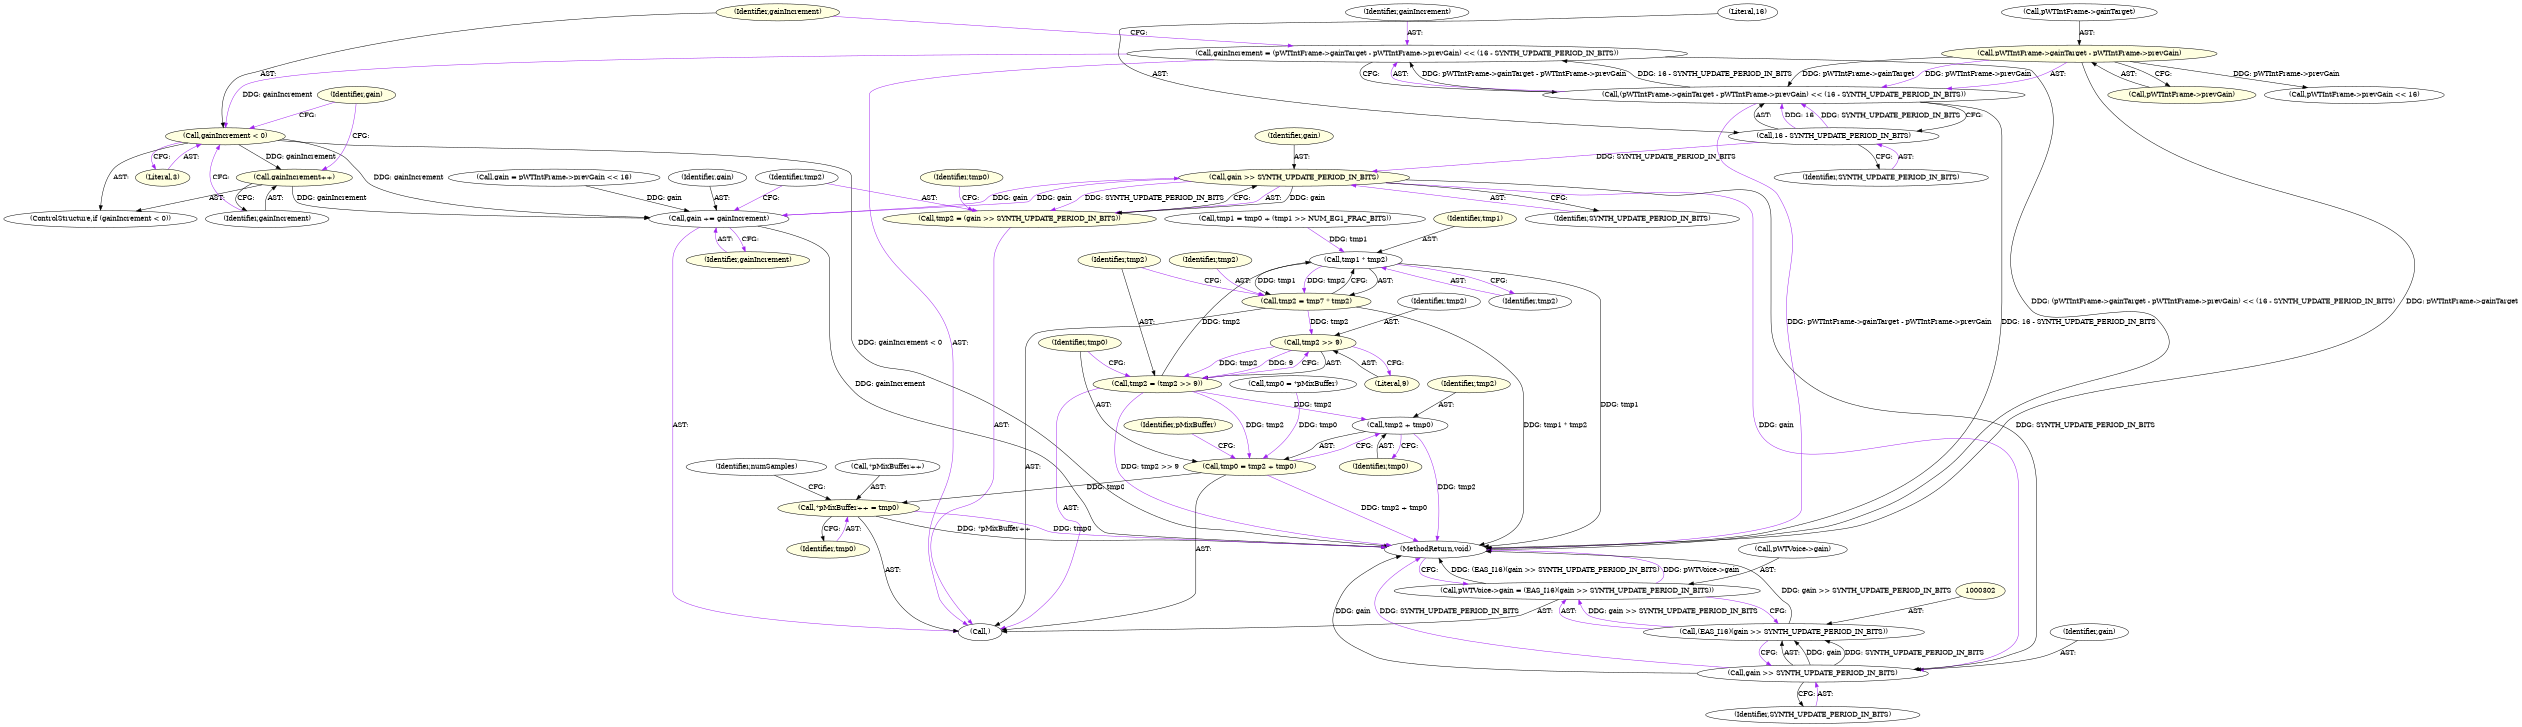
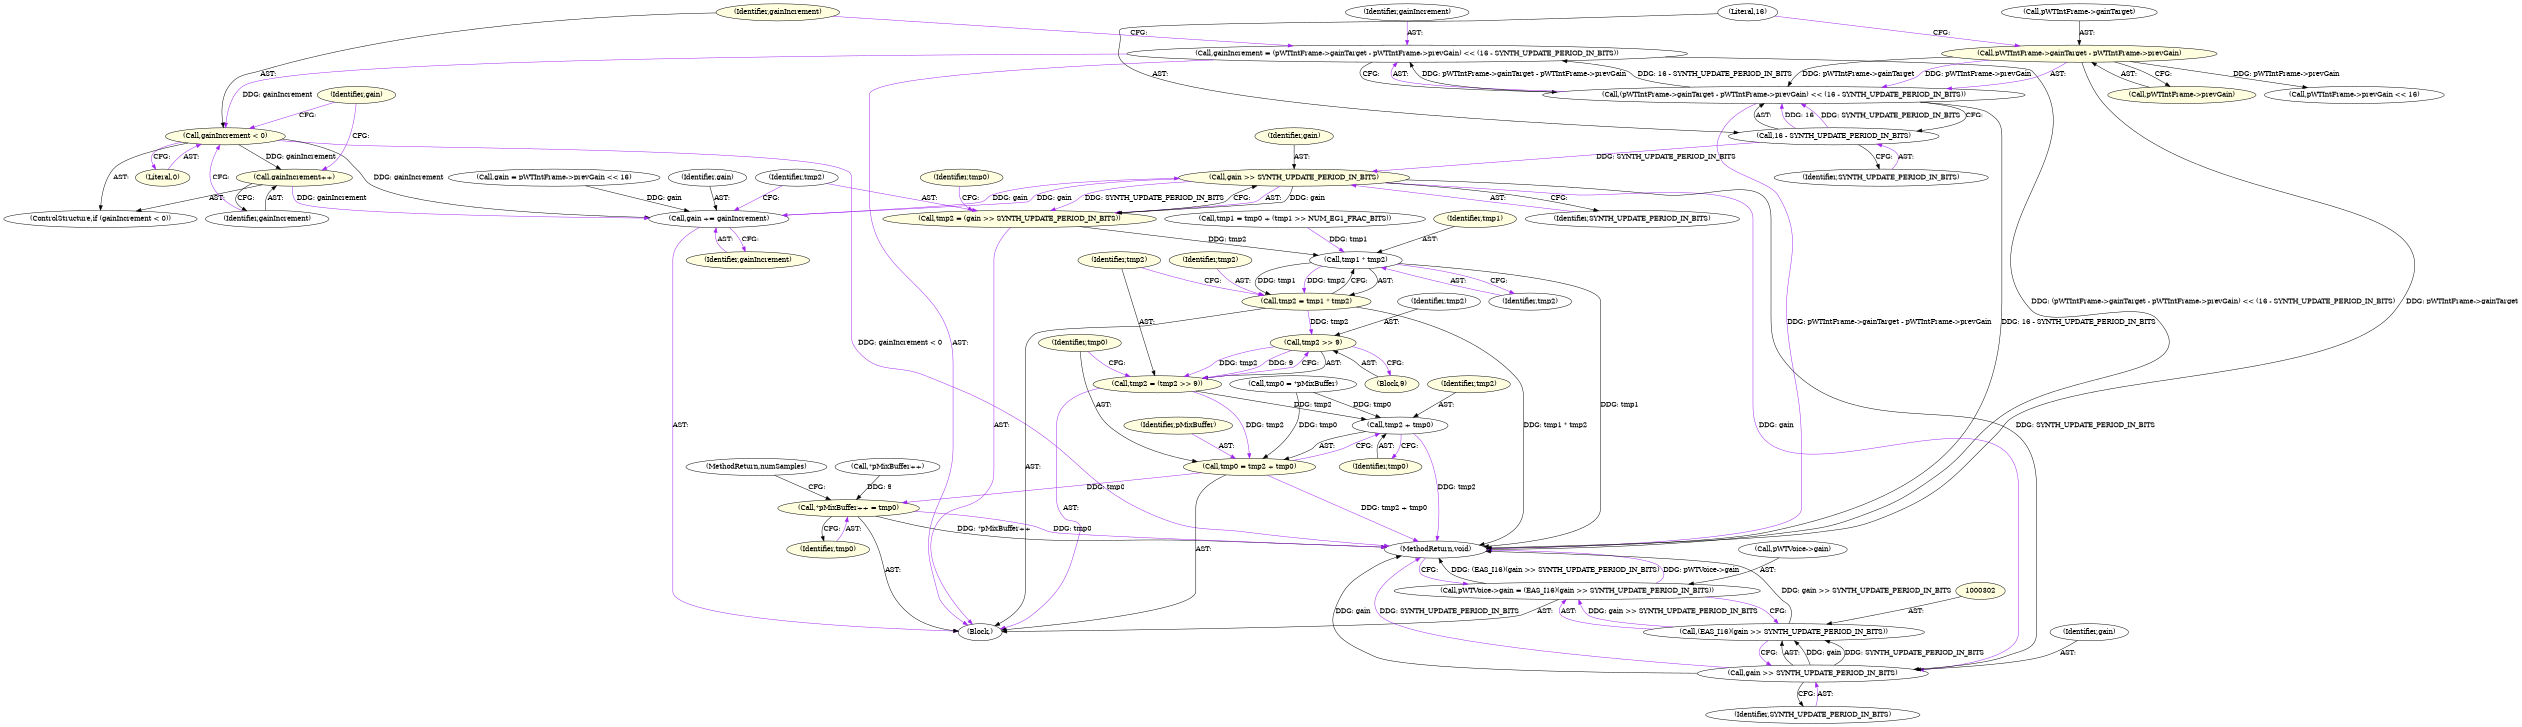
none -> (1895, 31)
(163, 178) -> (163, 178)
(462, 215) -> (462, 215)
(851, 264) -> (851, 264)
(1220, 301) -> (1197, 241)
(1306, 302) -> (1306, 302)
(1392, 384) -> (1392, 384)
none -> (1345, 404)
(1279, 405) -> (1279, 405)
(1293, 429) -> (1293, 429)
(1228, 446) -> (1228, 446)
(1022, 448) -> none
(756, 467) -> (756, 467)
(1062, 487) -> (1062, 487)
(879, 488) -> (879, 488)
(1203, 514) -> none
(980, 632) -> (980, 632)
